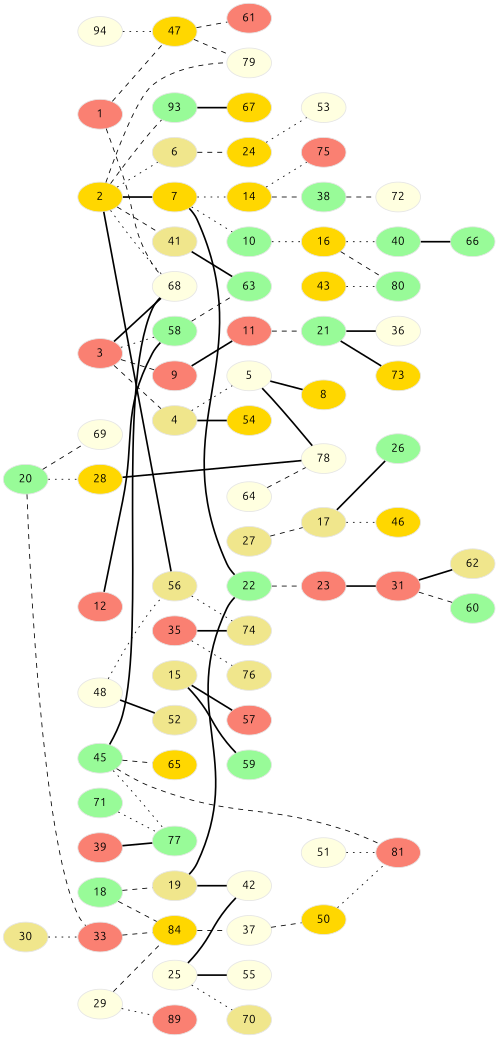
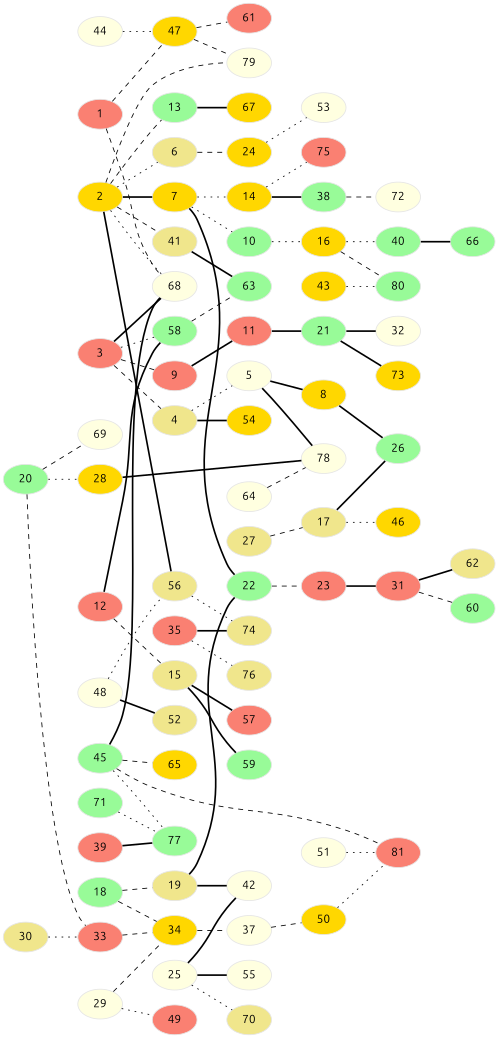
(100, 31) -> (100, 31)
(175, 108) -> (175, 108)
(287, 197) -> (287, 197)
(287, 331) -> (287, 331)
(398, 331) -> (398, 331)
none -> (361, 422)
none -> (137, 641)
(175, 930) -> (175, 930)
(175, 1020) -> (175, 1020)
